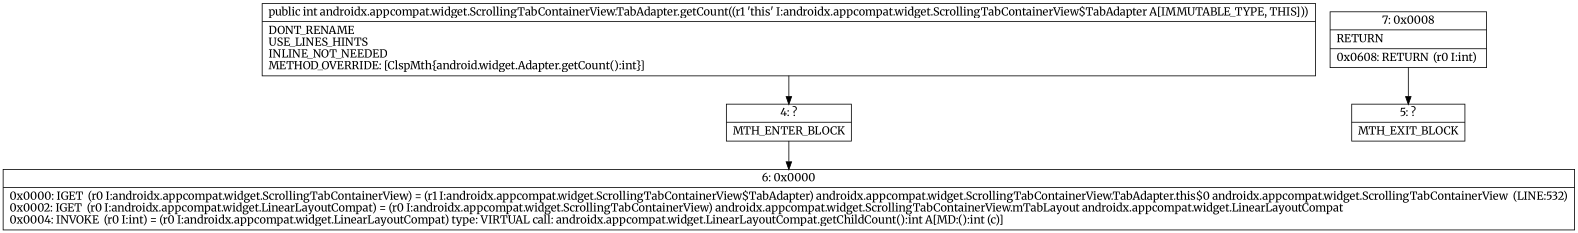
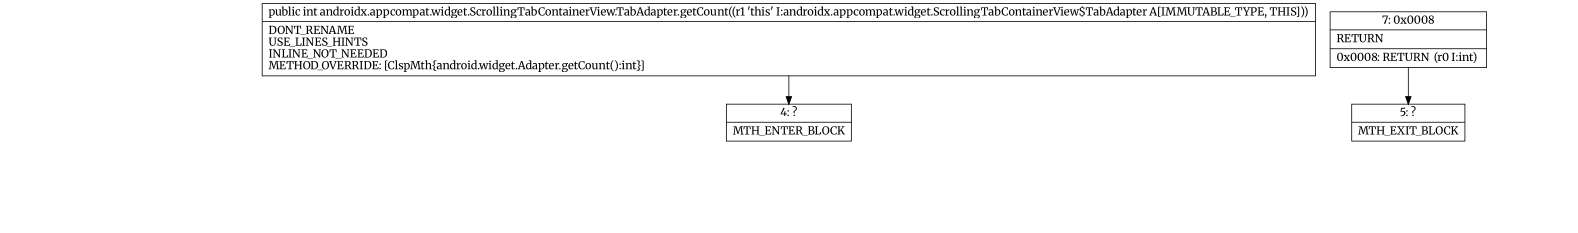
(1408, 58) -> (1408, 58)
(789, 200) -> none
